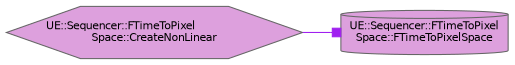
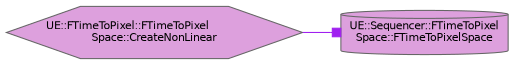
(154, 32) -> (154, 32)
